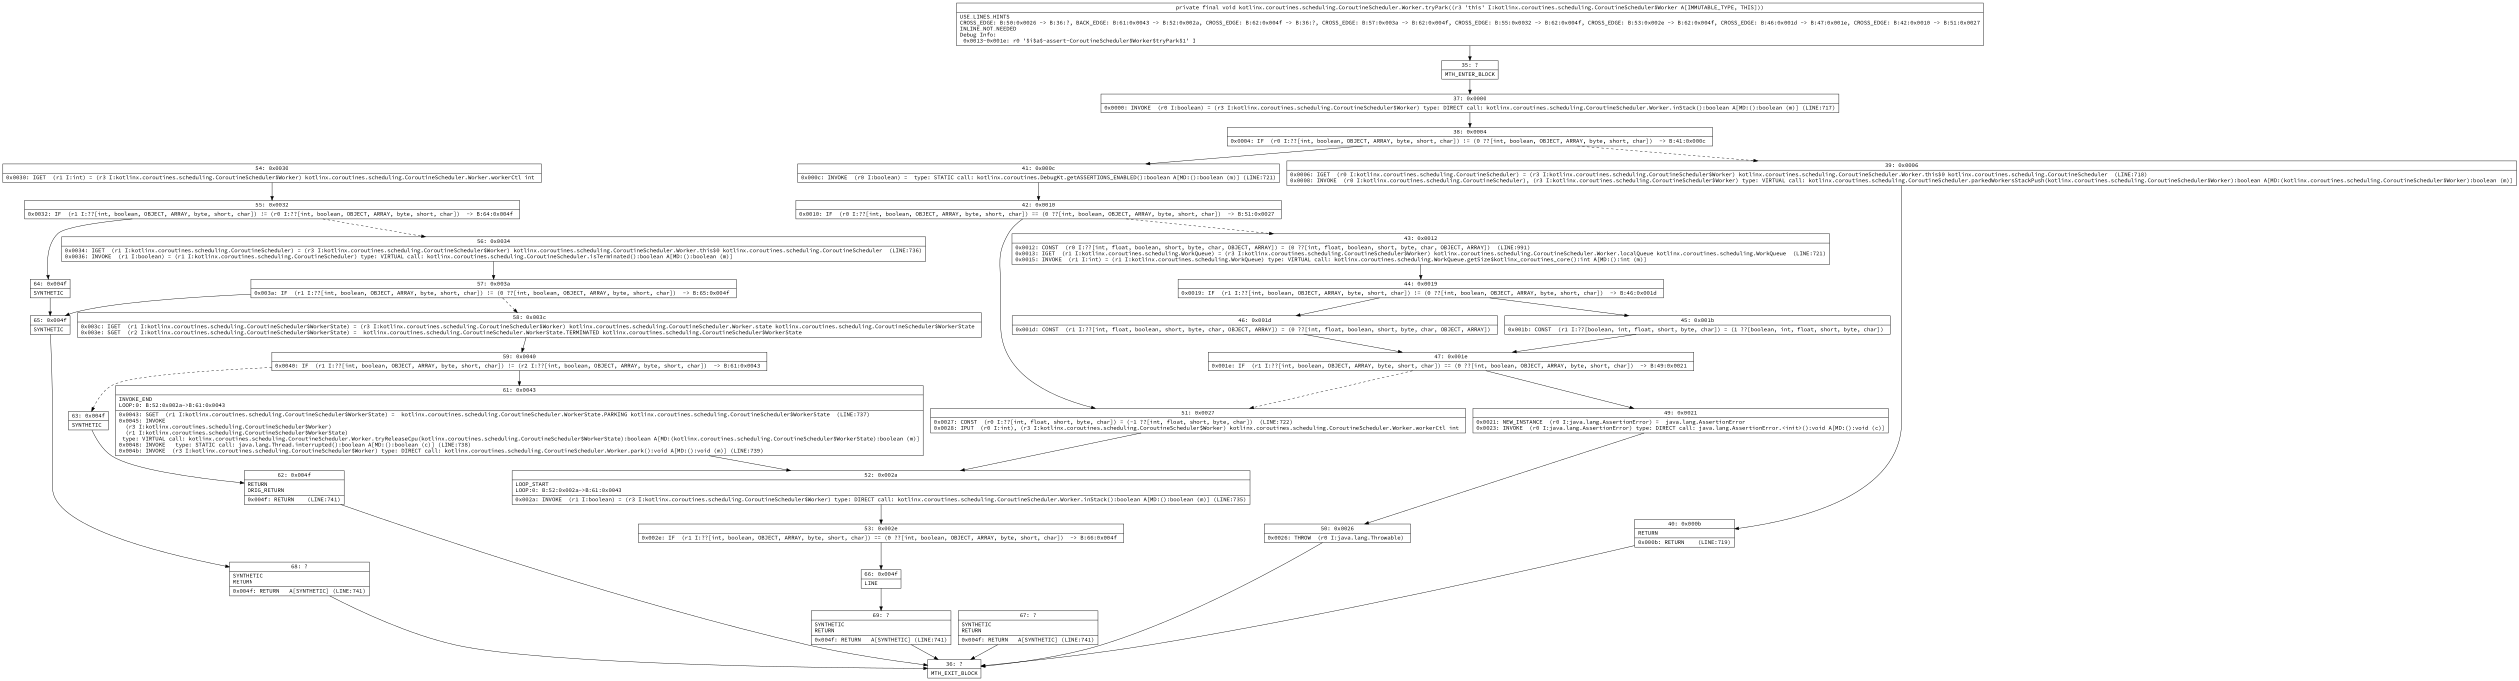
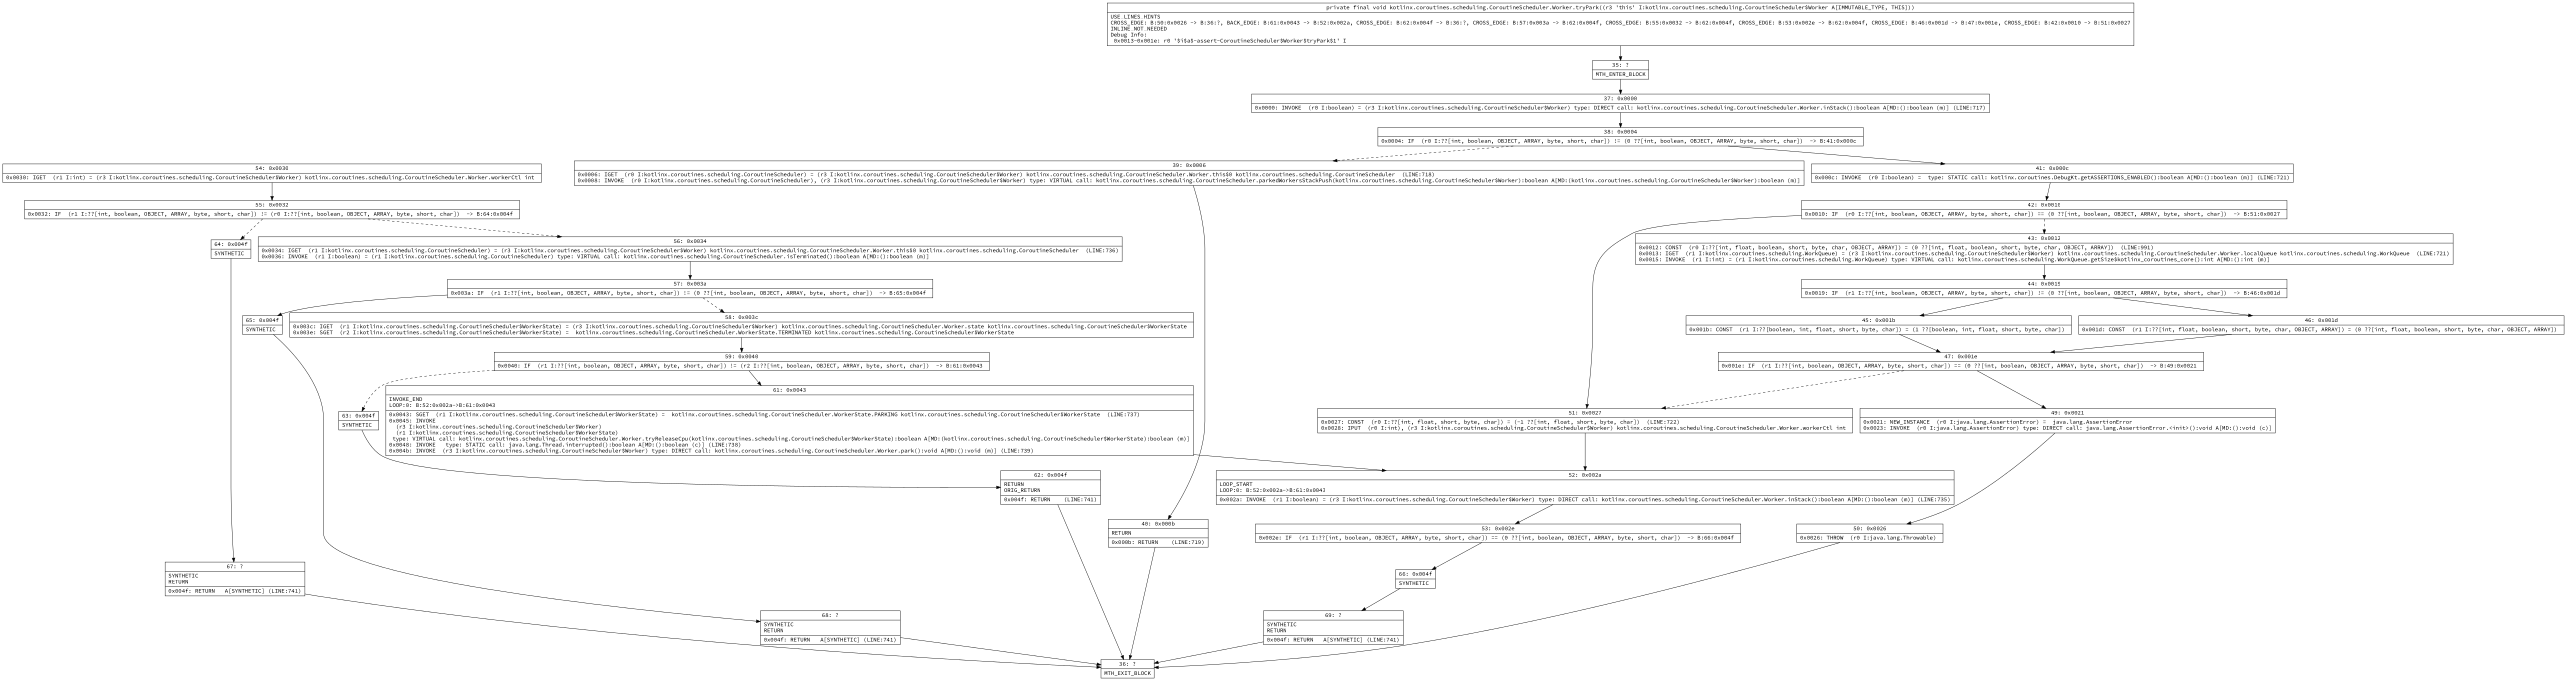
(73, 228) -> (253, 228)
(50, 305) -> (231, 408)
(871, 583) -> (1414, 583)
